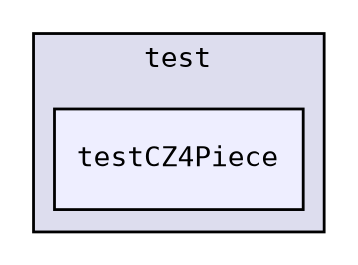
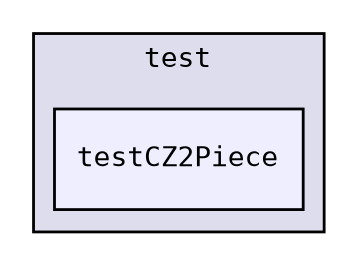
(179, 159) -> (179, 159)
